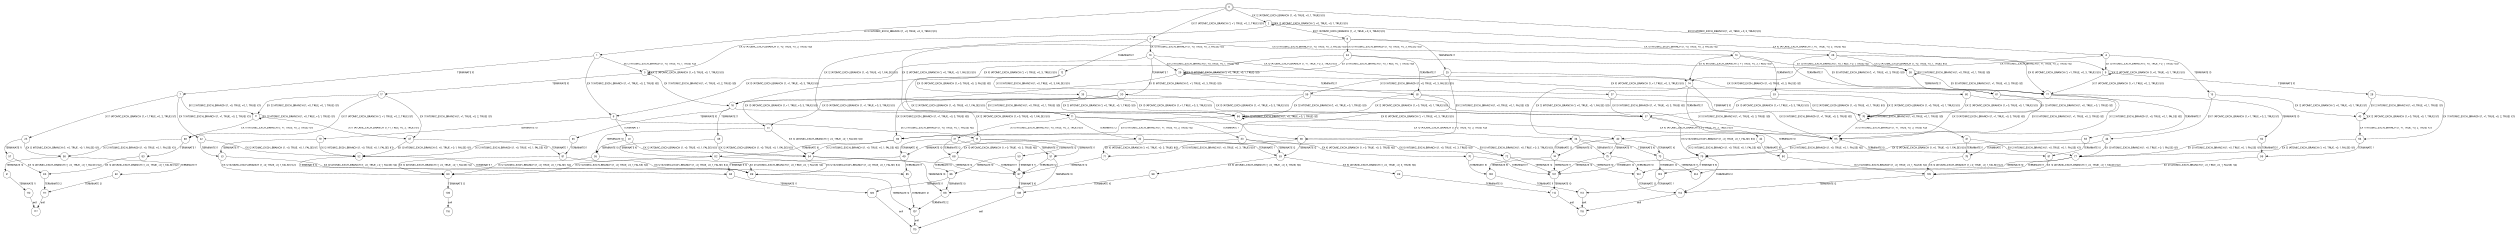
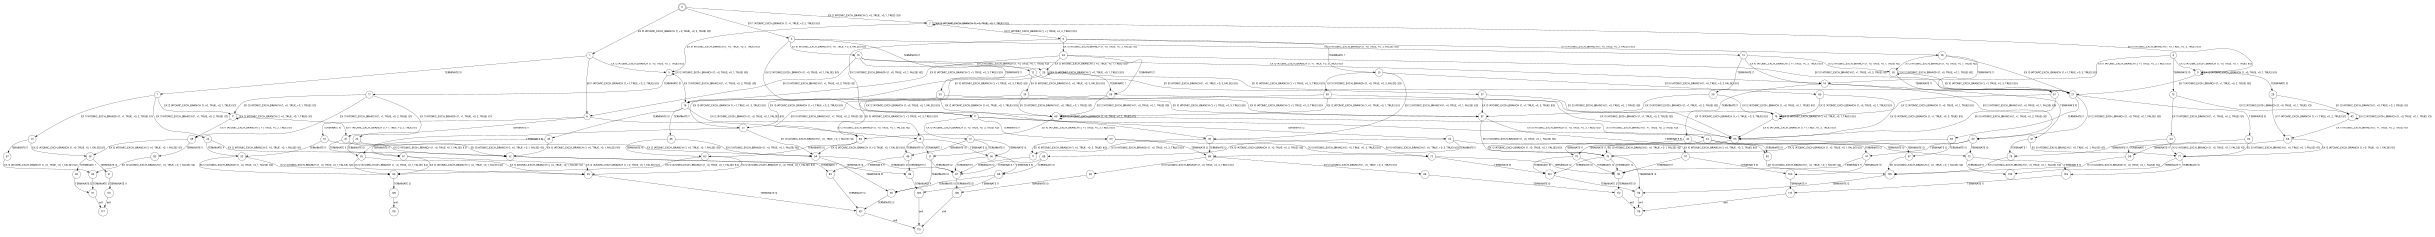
(1667, 31) -> none
(944, 147) -> (1000, 143)
